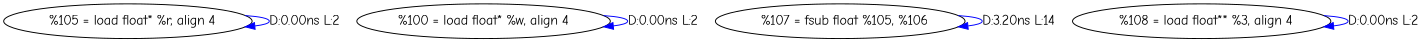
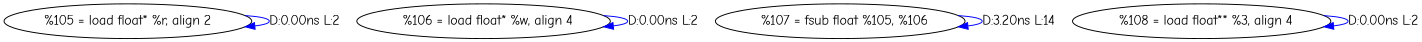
(128, 21) -> (128, 21)
(484, 21) -> (484, 21)
